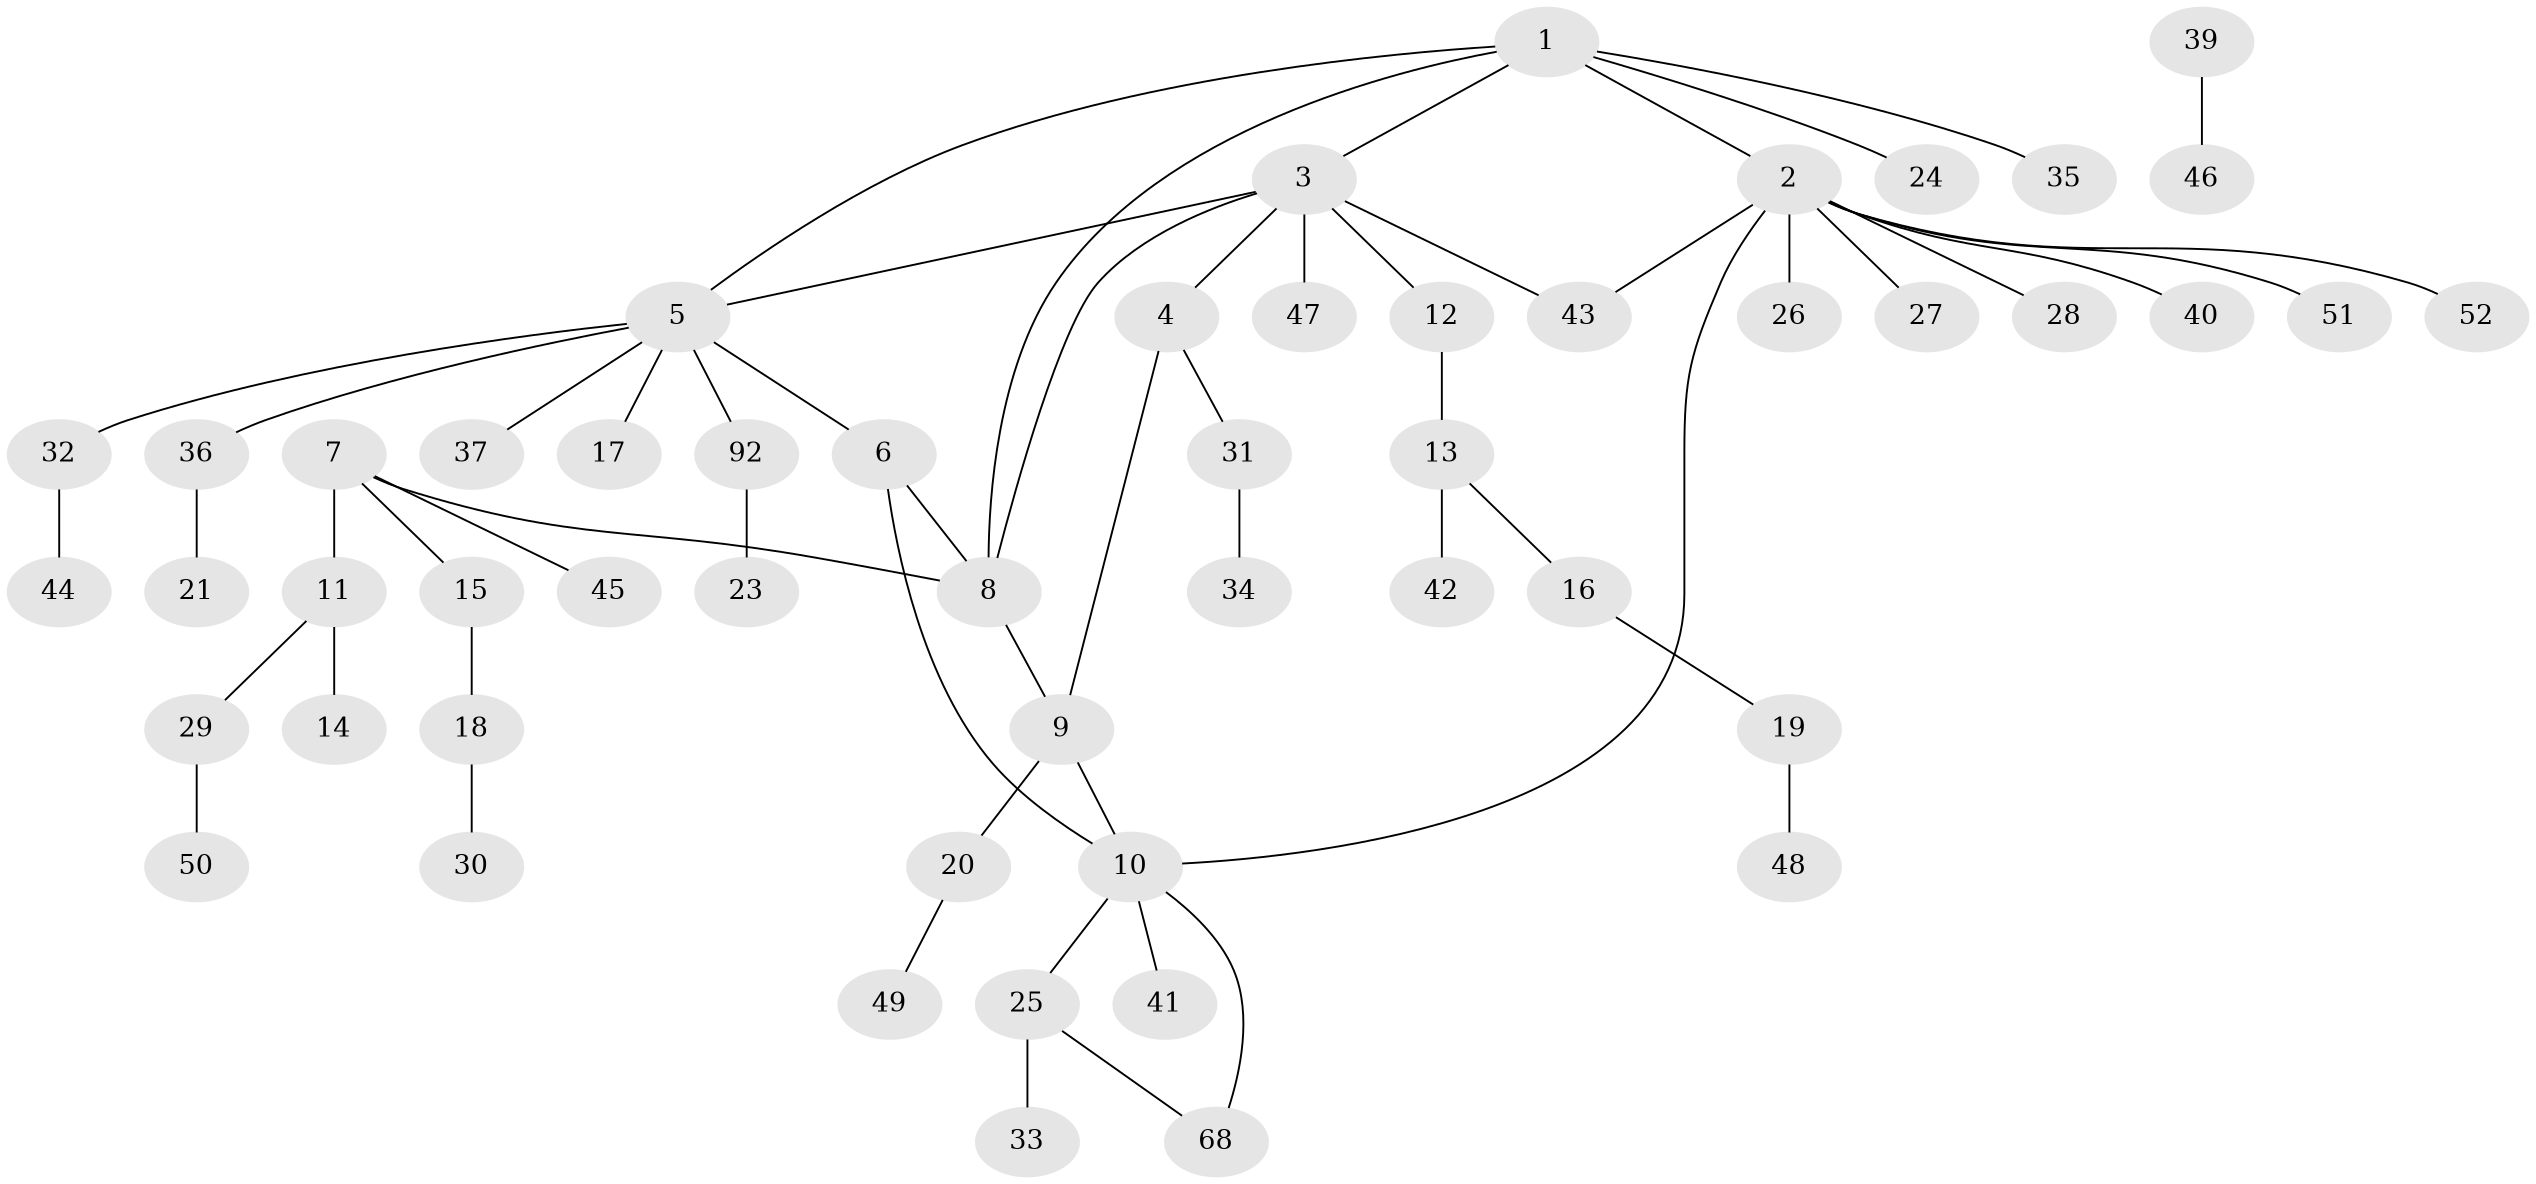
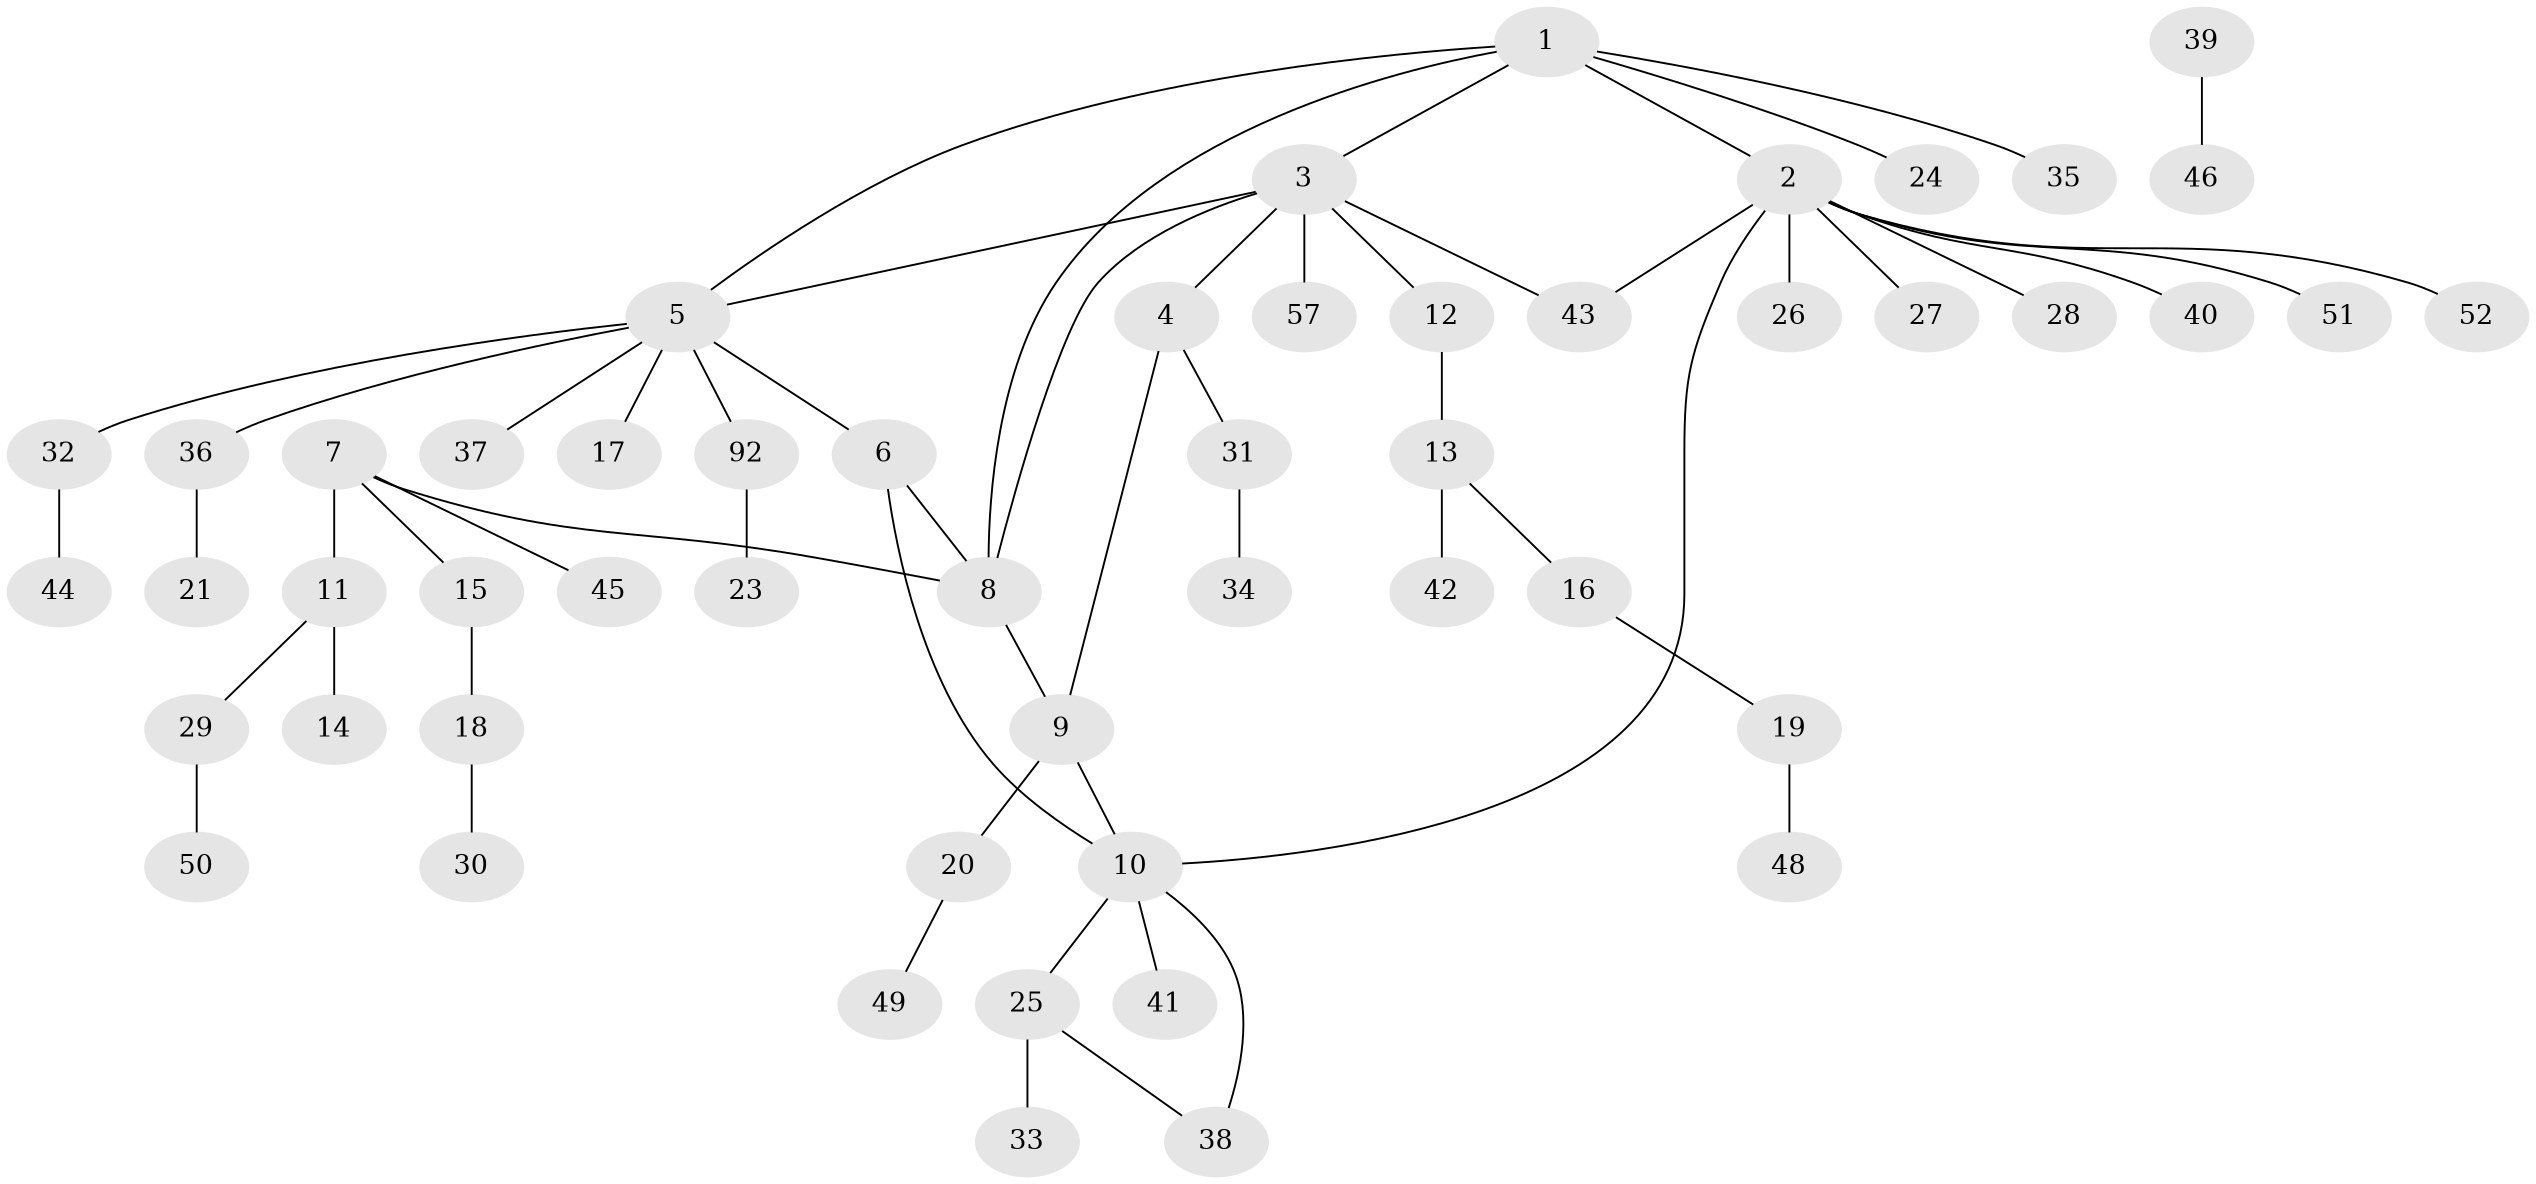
(1304, 317) -> (1304, 317)
(1216, 1142) -> (1216, 1142)
